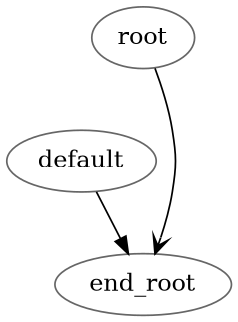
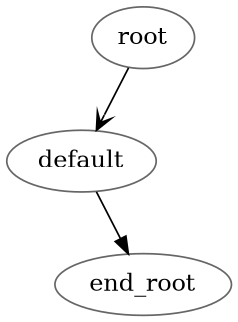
(175, 152) -> (117, 91)
